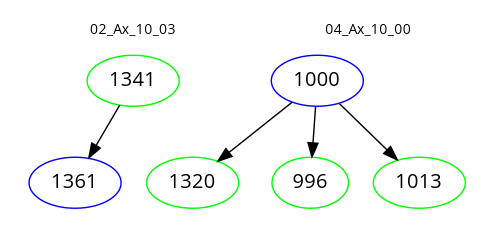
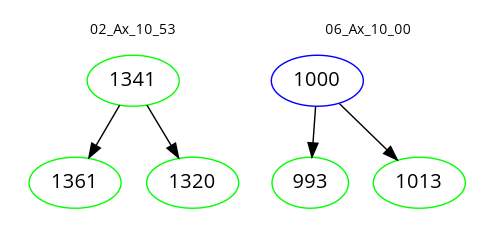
(133, 30) -> (133, 30)
(368, 30) -> (368, 30)
(270, 120) -> (159, 125)
(75, 183) -> (75, 183)
(310, 183) -> (310, 183)
